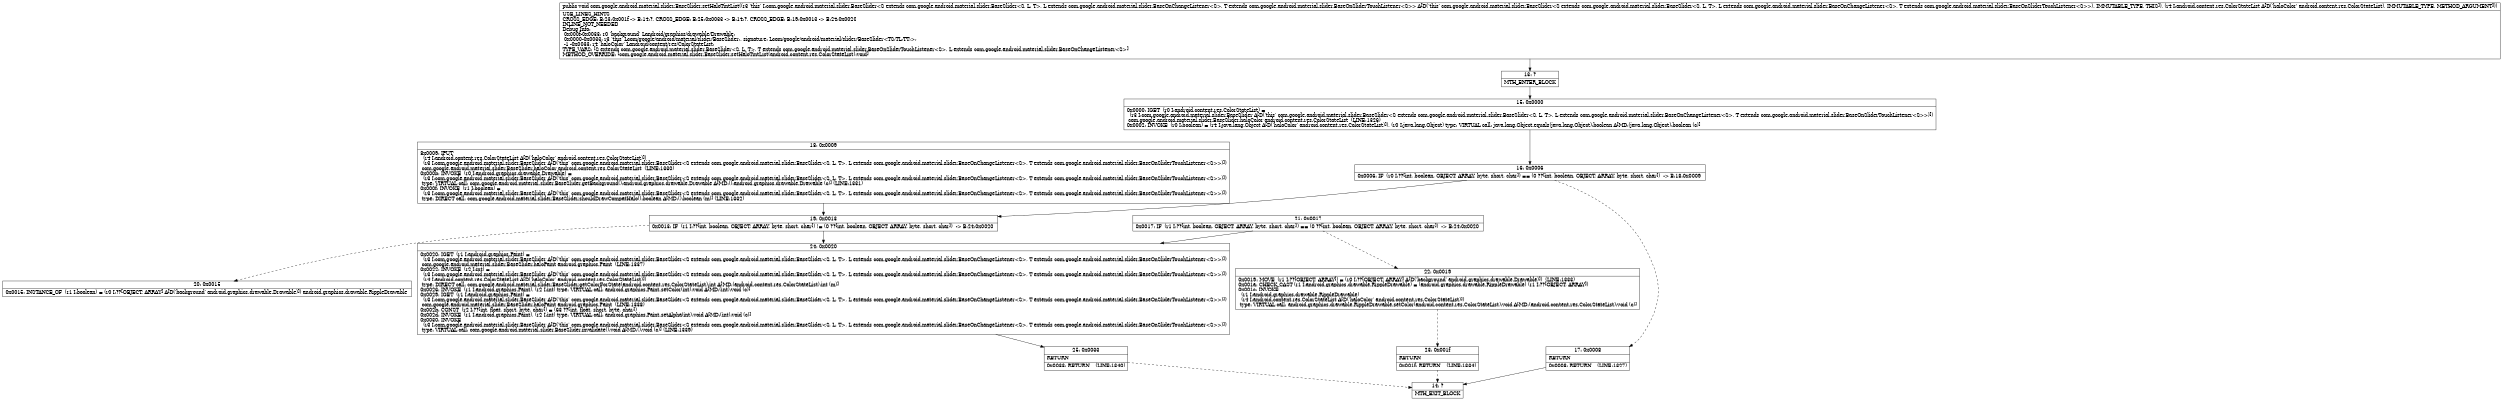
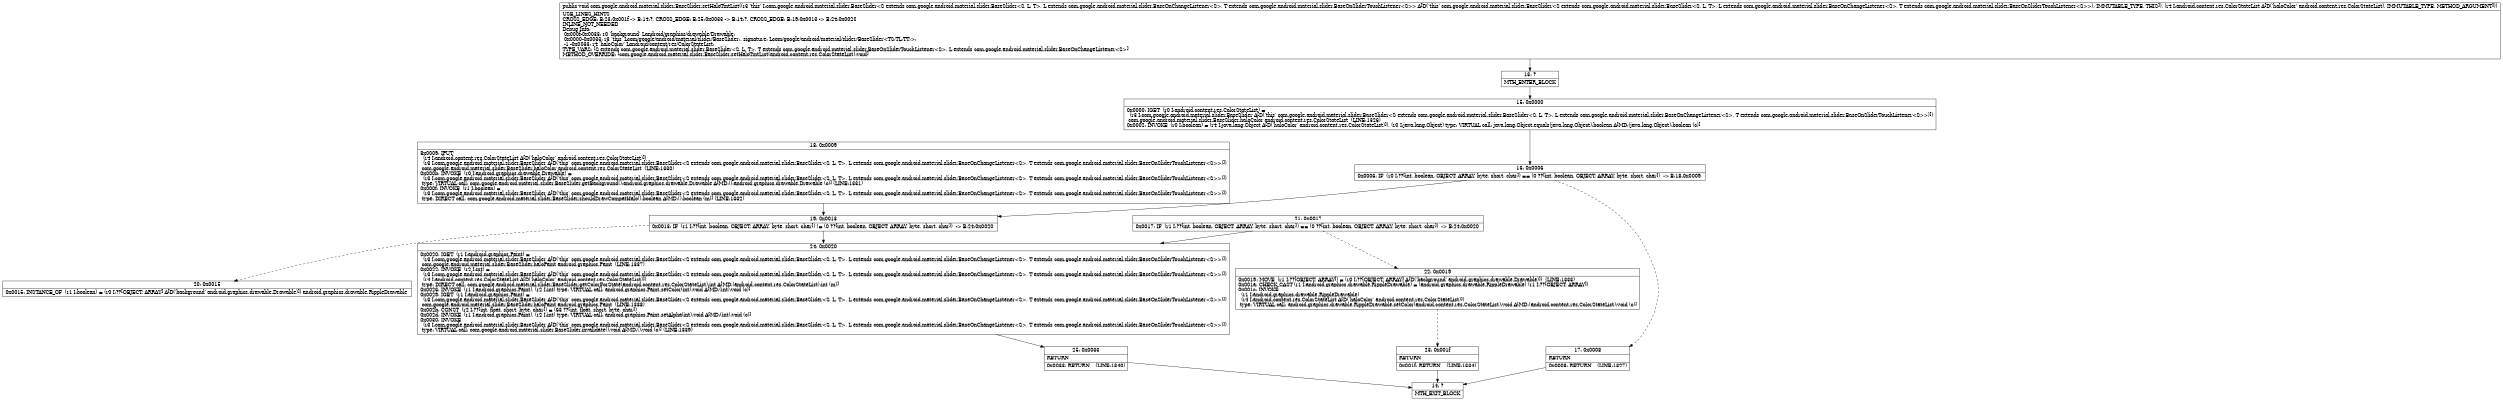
(1268, 375) -> (1268, 375)
(1438, 375) -> (1438, 375)
